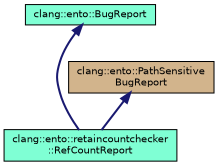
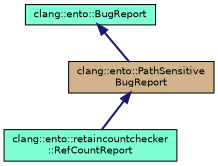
(57, 82) -> (117, 47)
